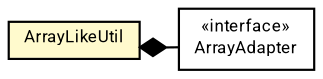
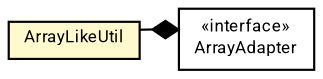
(173, 47) -> (146, 30)
